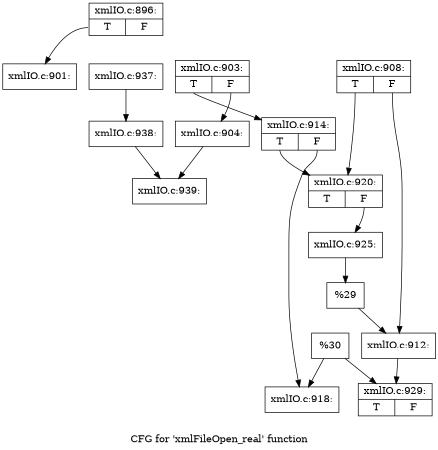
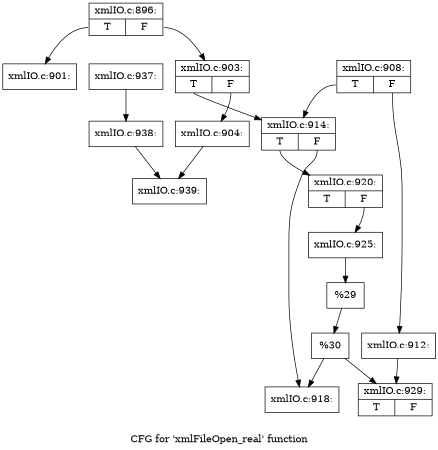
none -> (186, 36)
(353, 130) -> (317, 94)
(370, 318) -> (339, 317)
